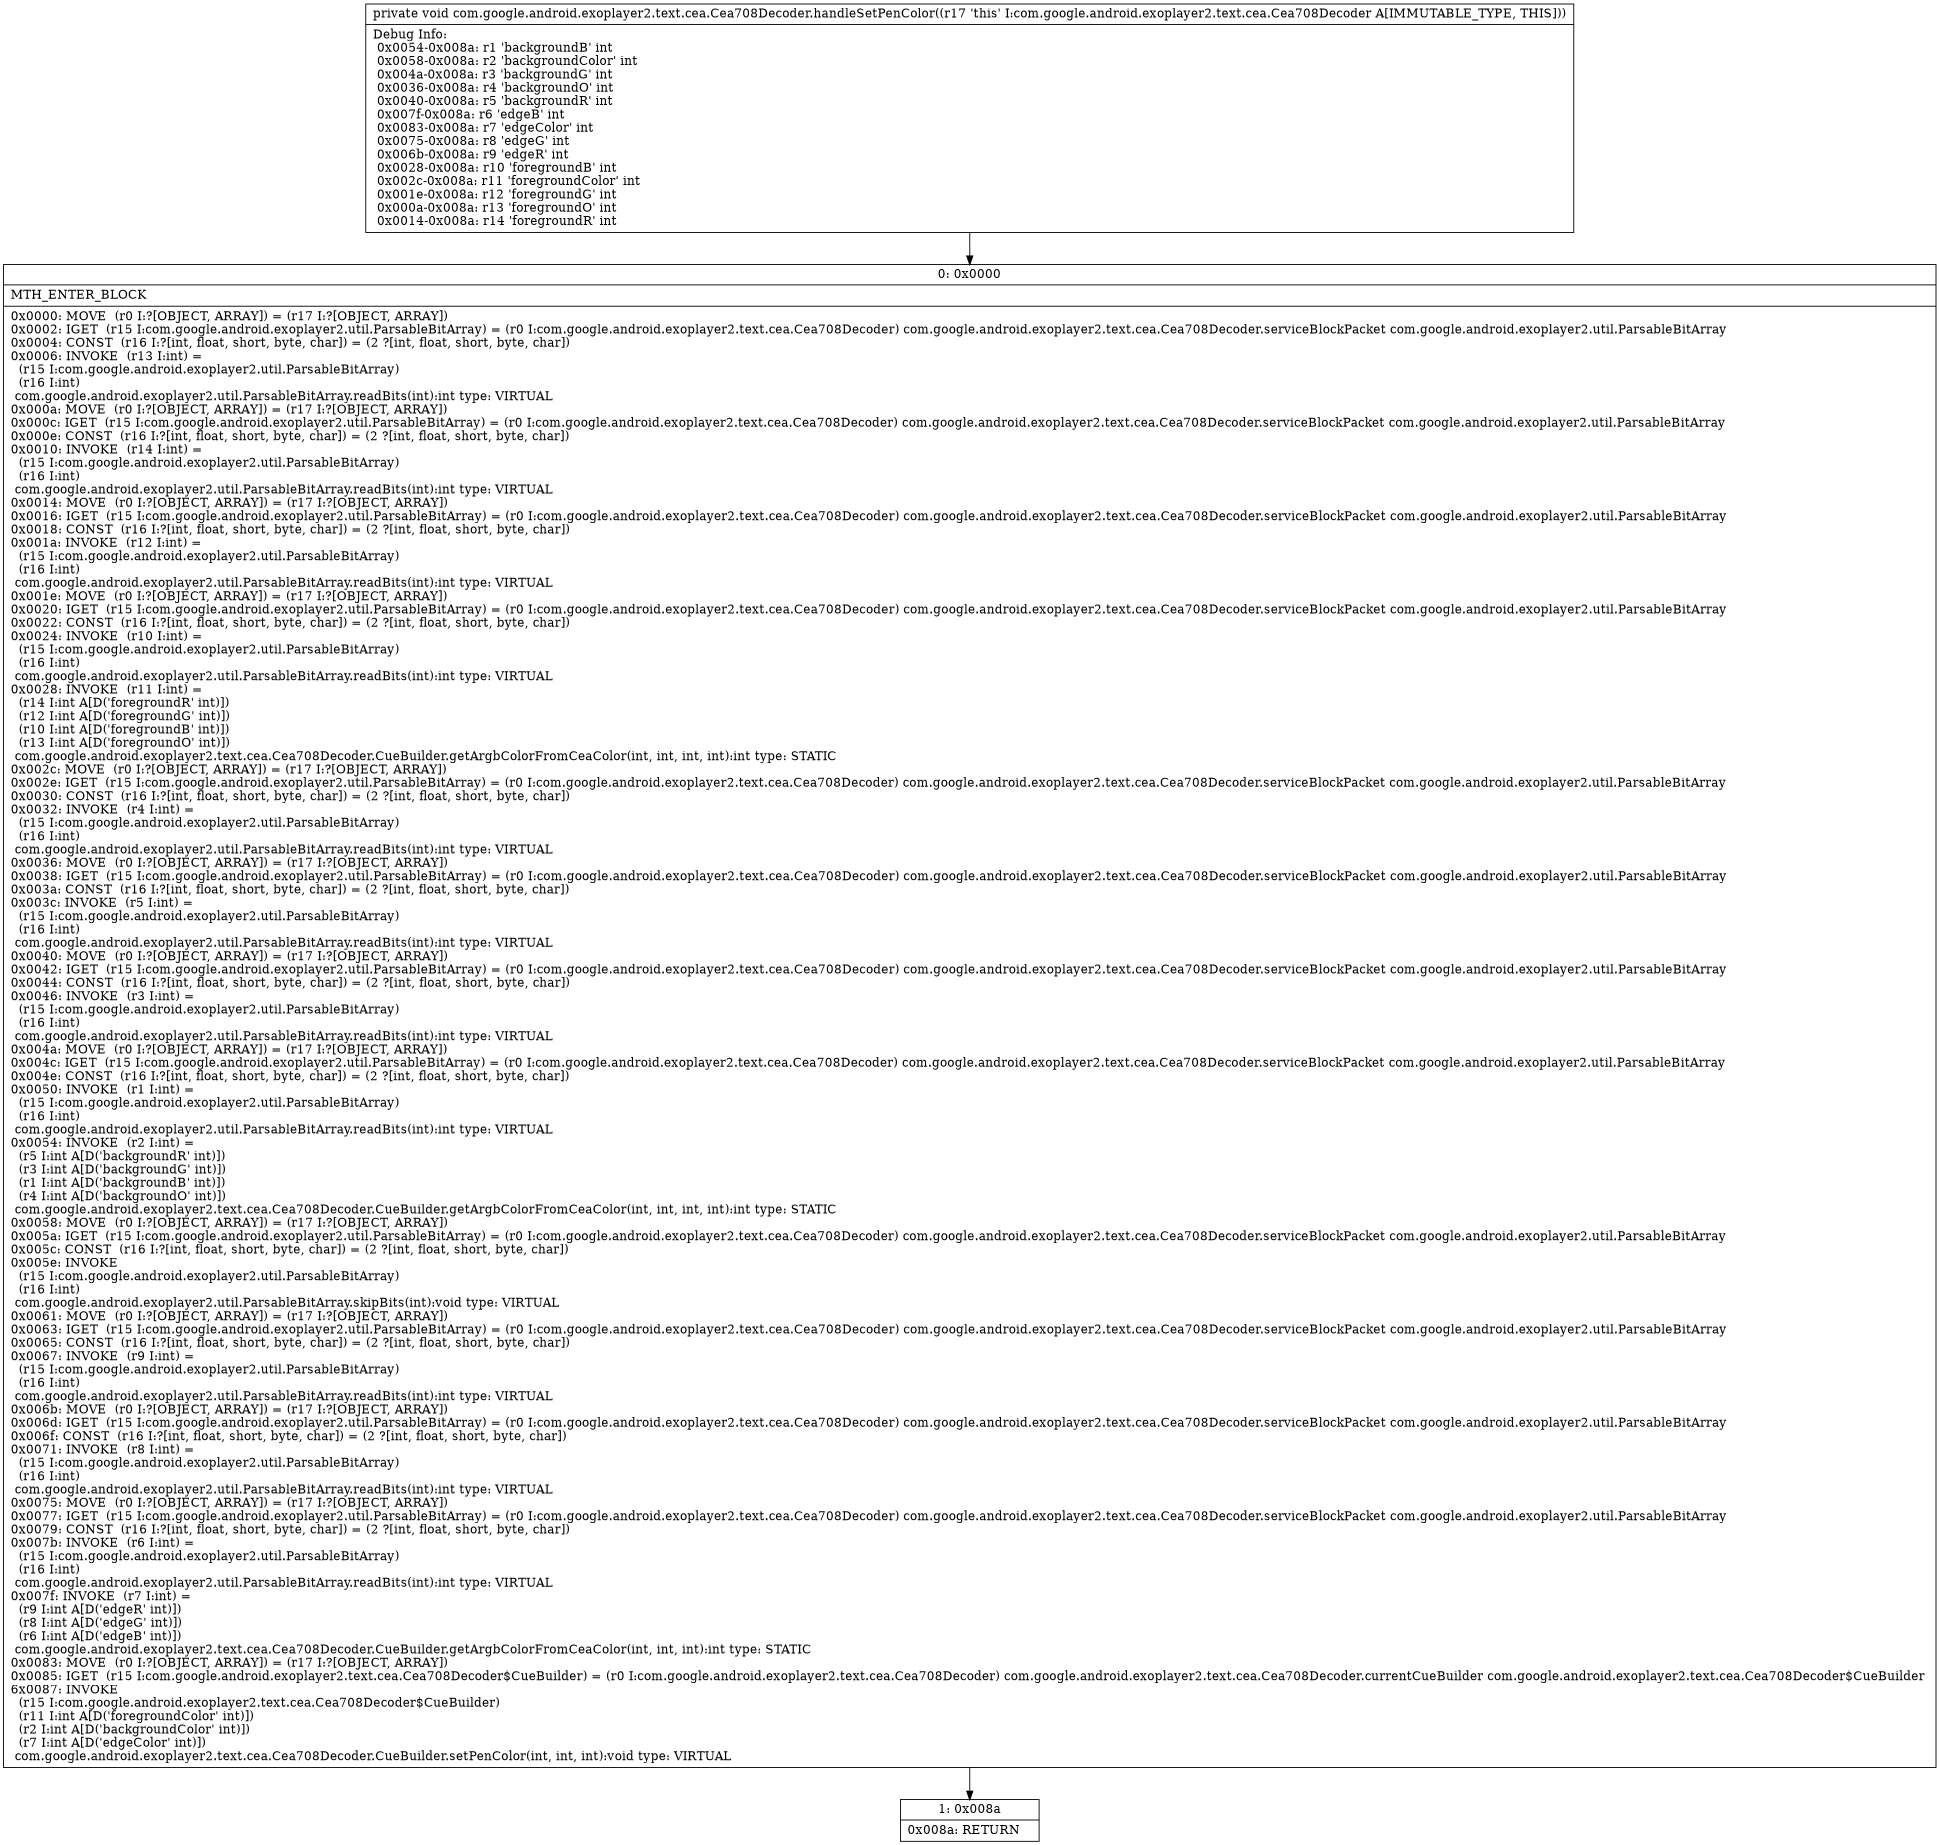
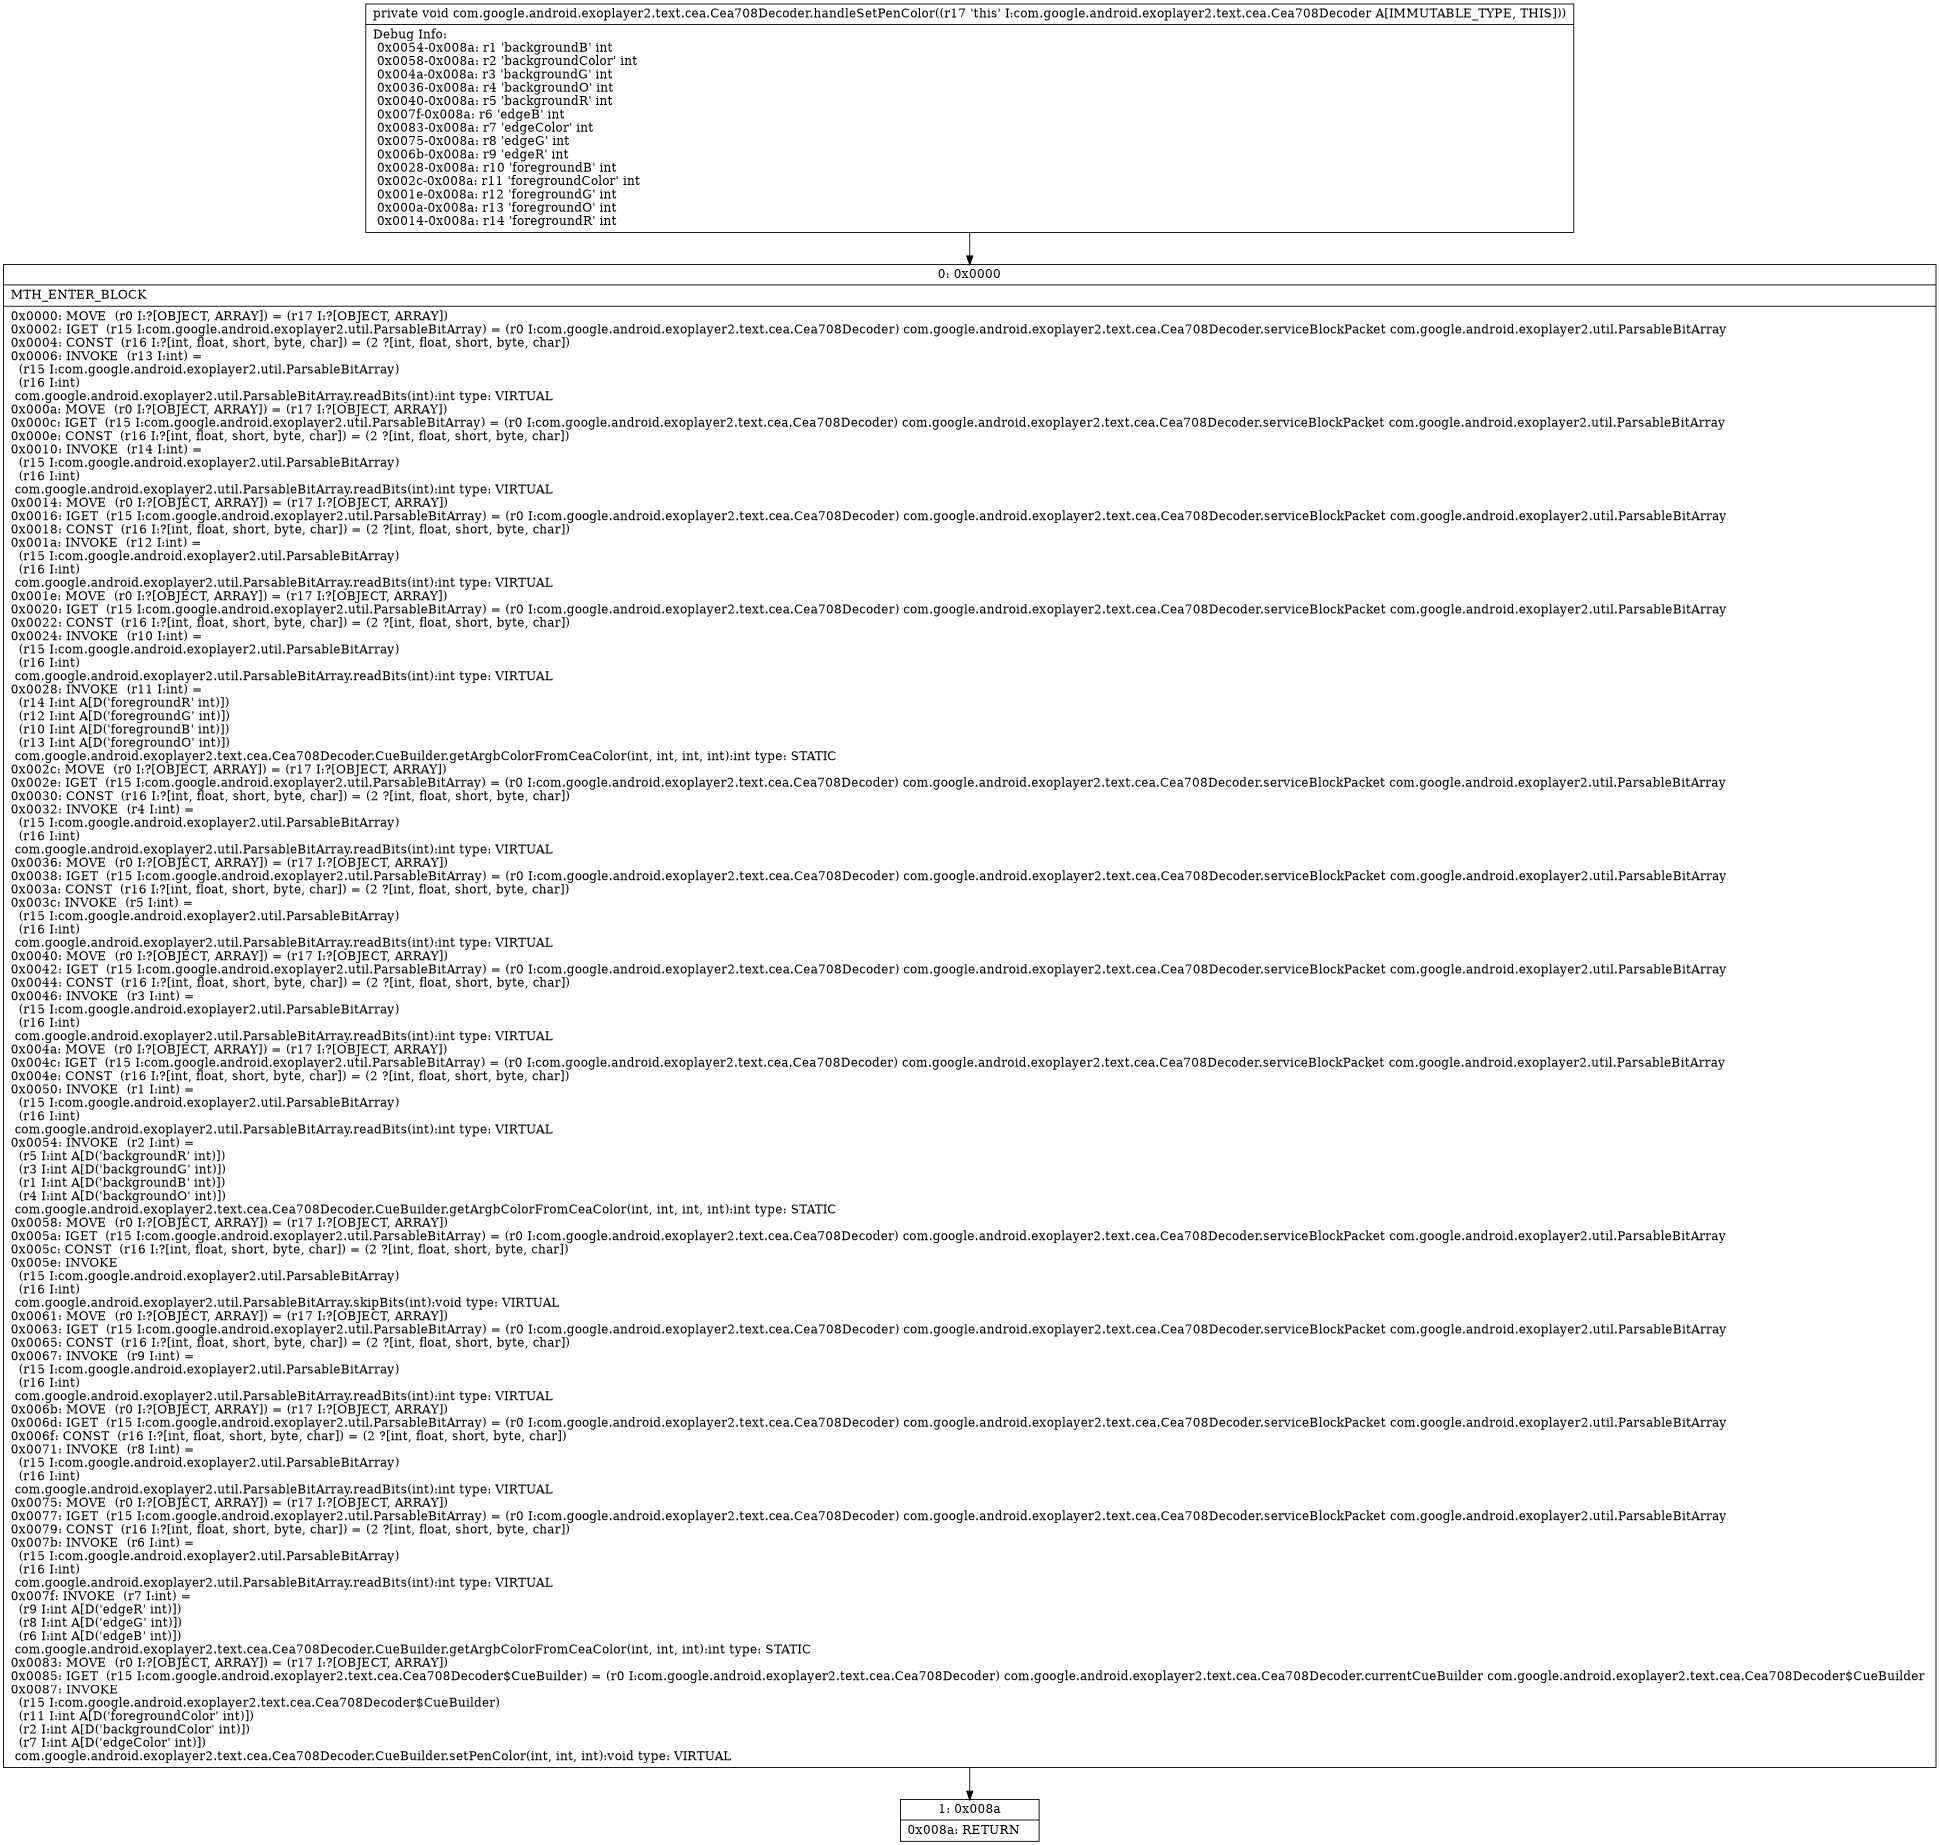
(69, 1690) -> (69, 1690)
